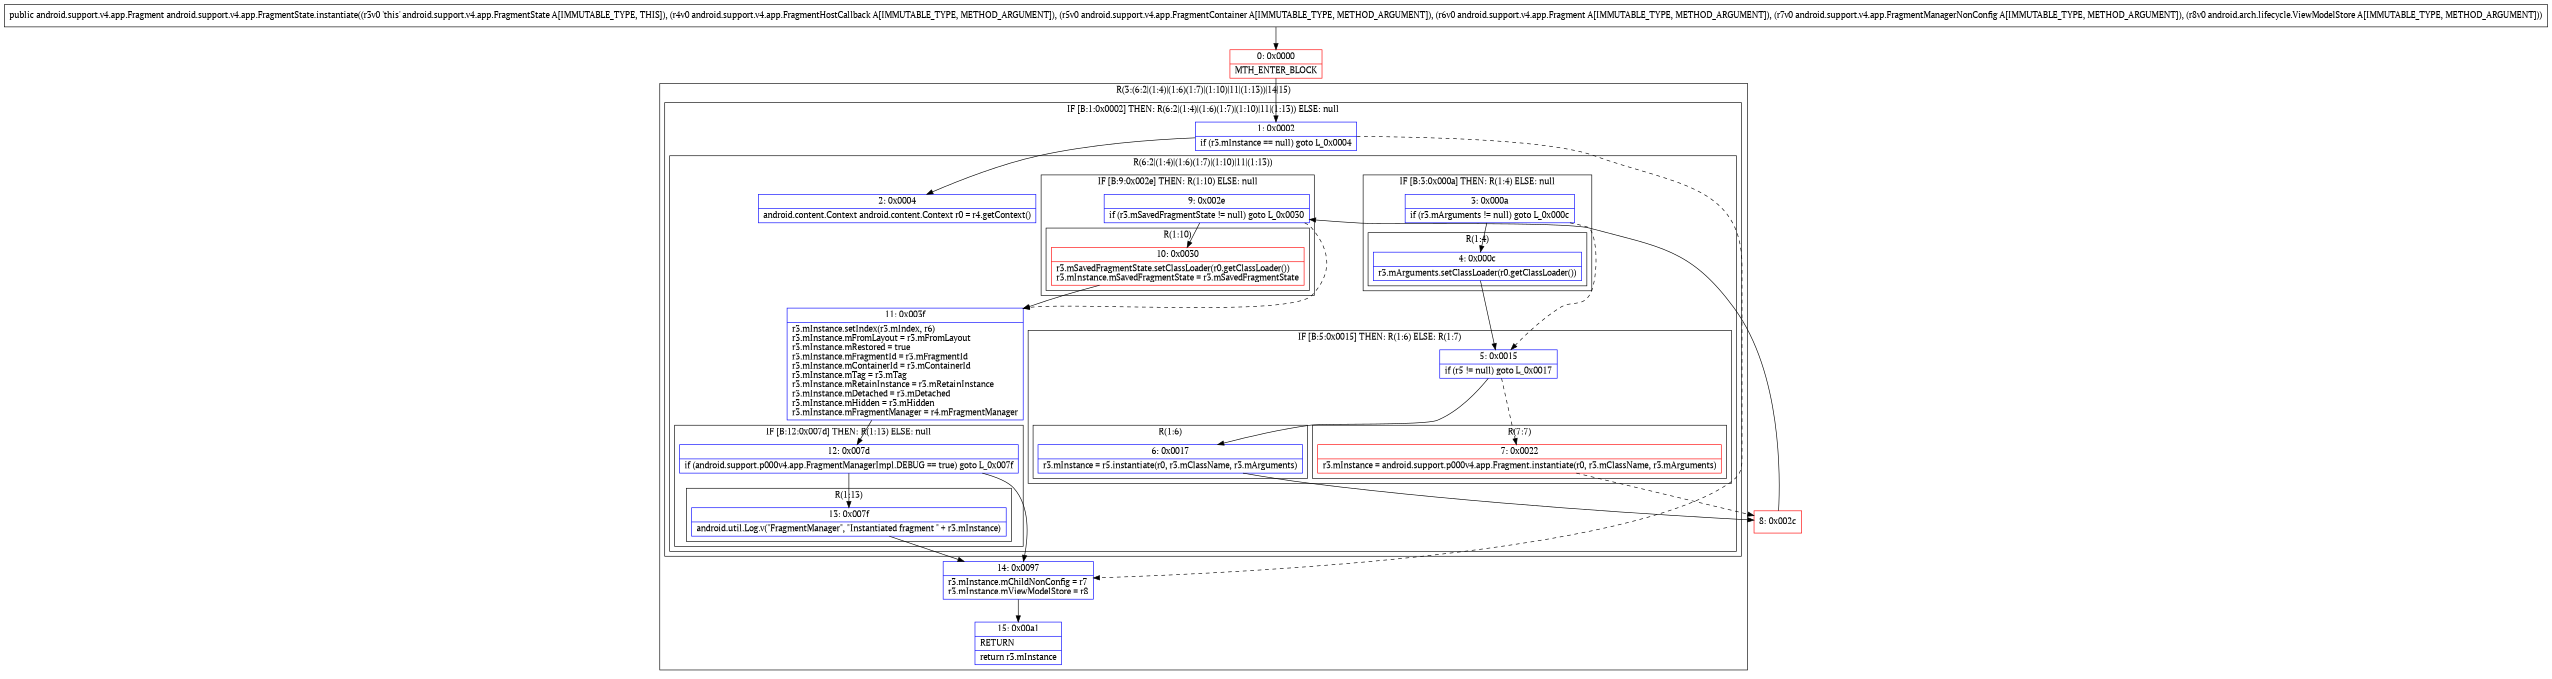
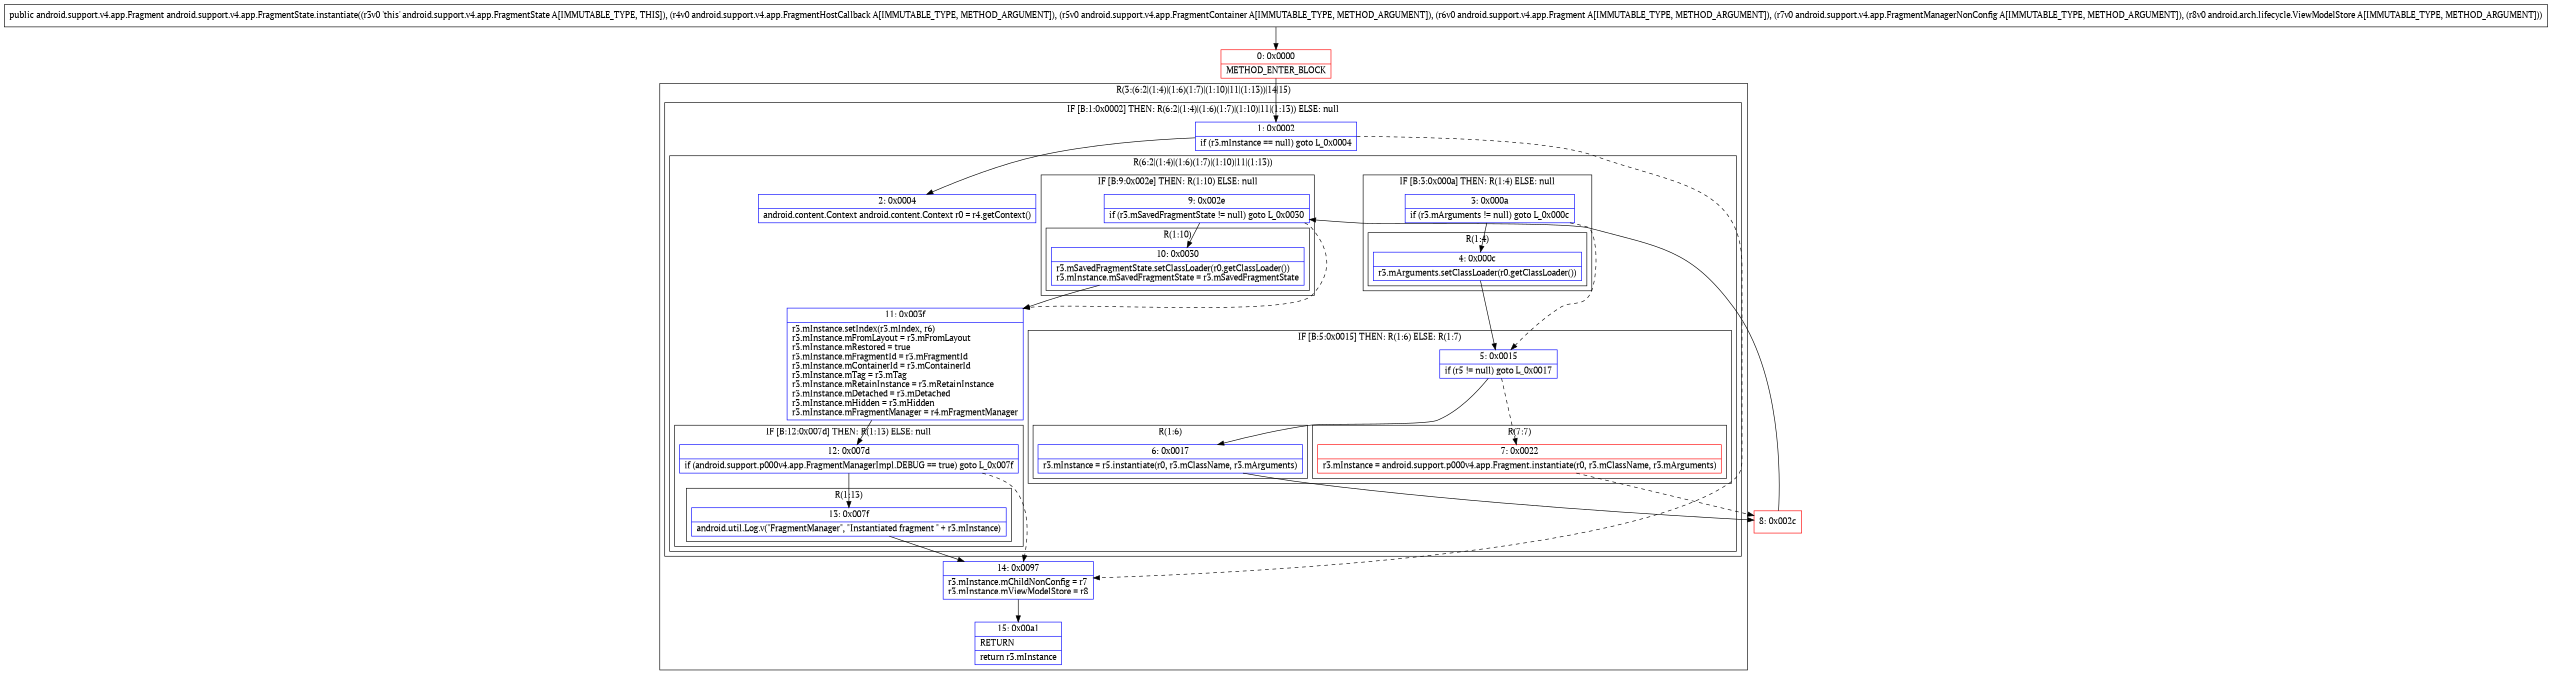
(1276, 71) -> (1276, 71)
(1178, 266) -> (1178, 266)
(1019, 496) -> (1019, 496)
